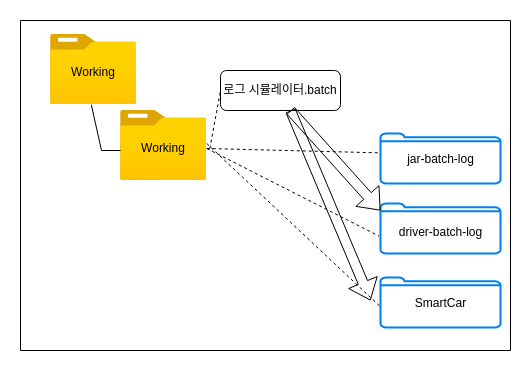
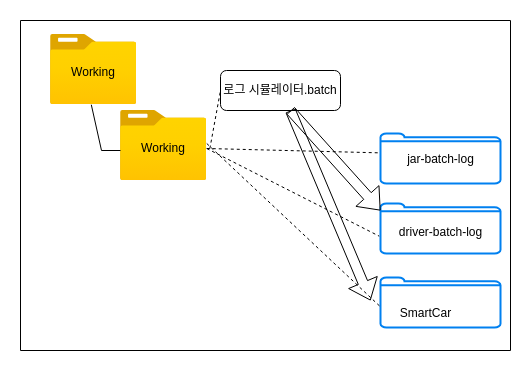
(441, 304) -> (426, 314)
